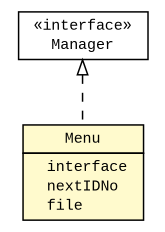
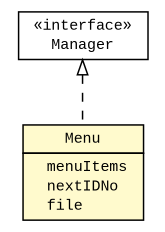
(83, 167) -> (83, 167)
